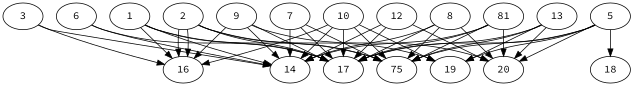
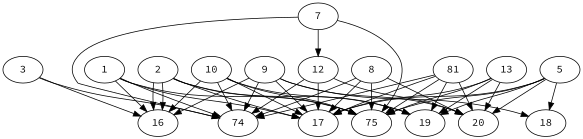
(76, 16) -> none
(314, 40) -> (318, 39)
(290, 70) -> (238, 123)
none -> (441, 93)
none -> (400, 99)
